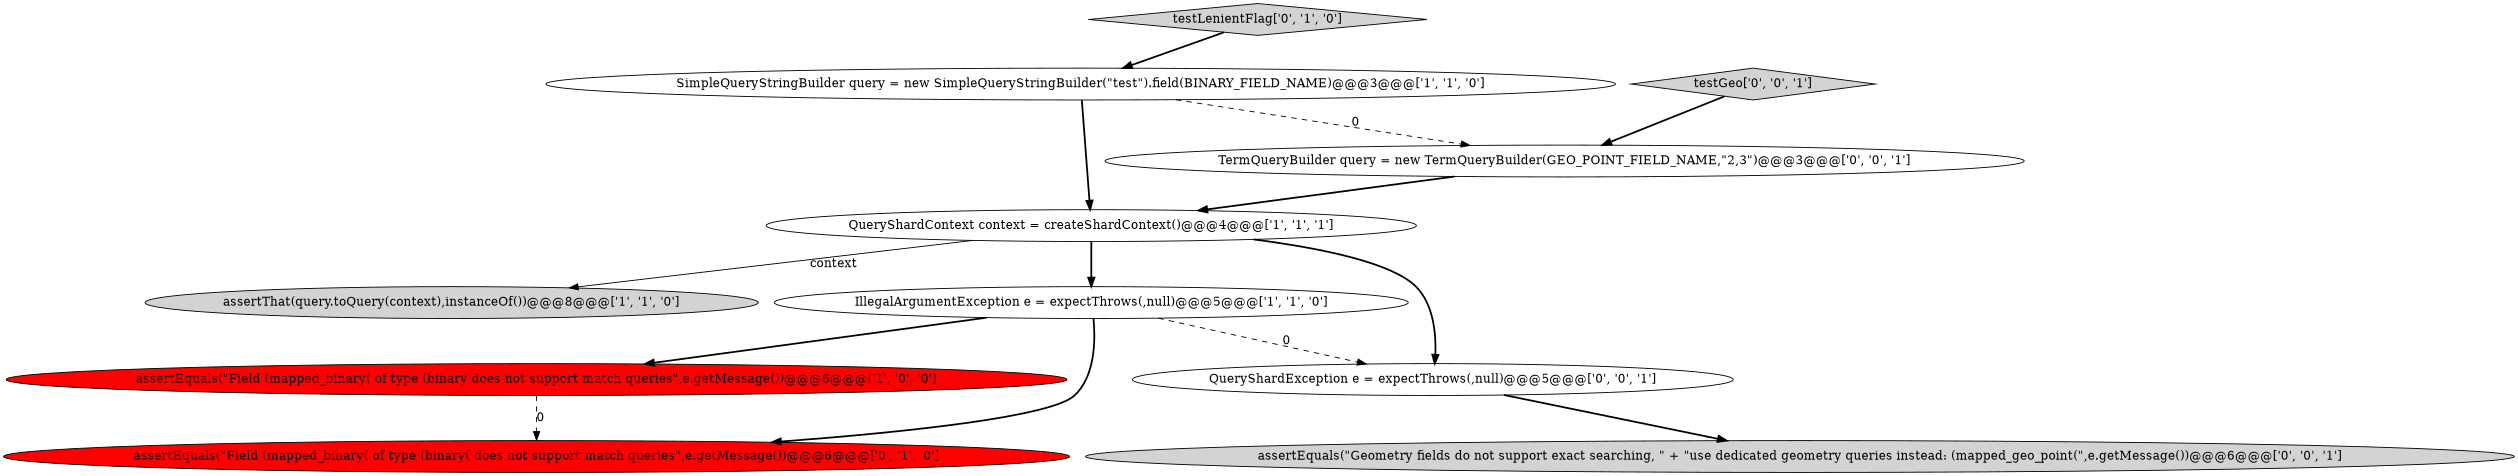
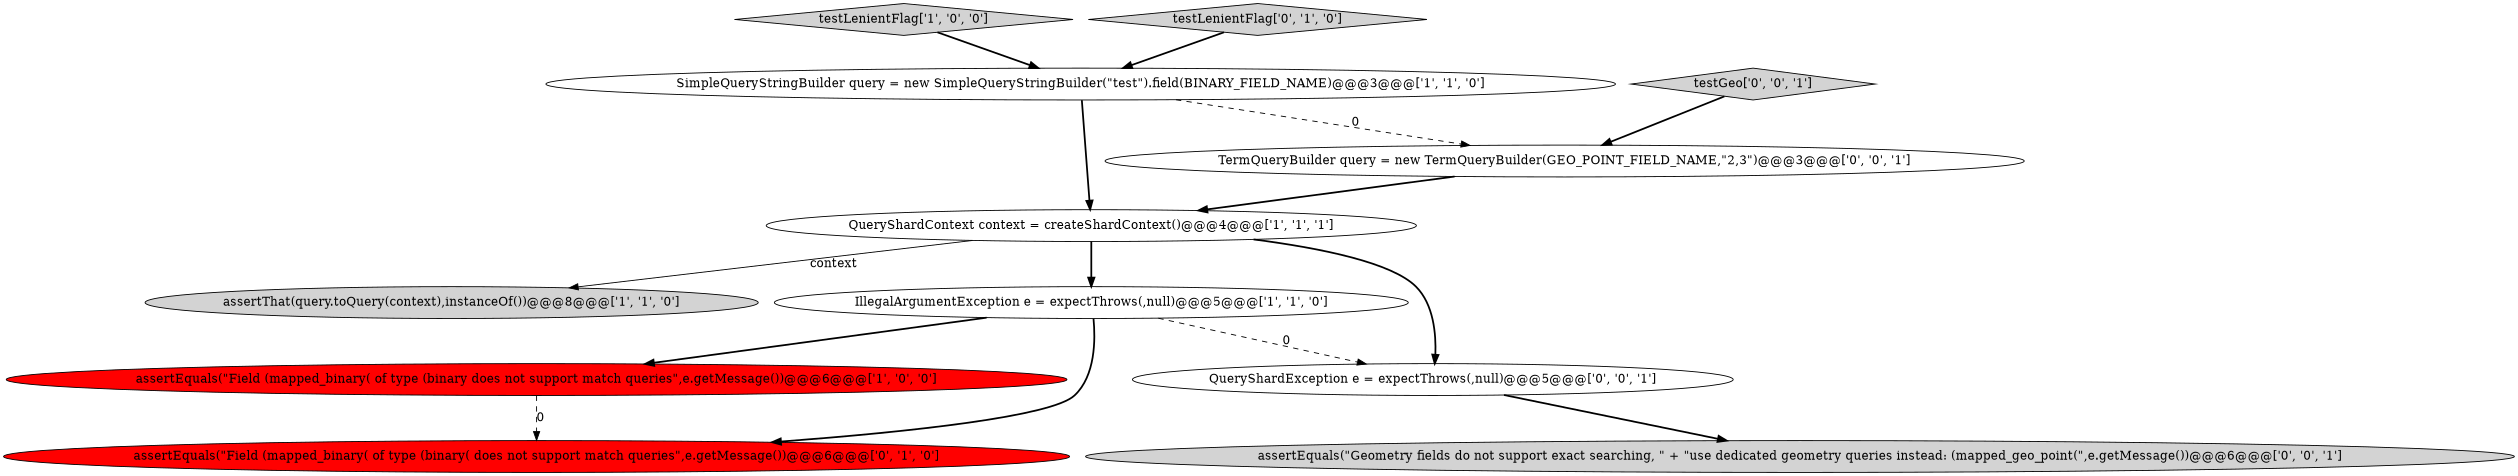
none -> (904, 19)
